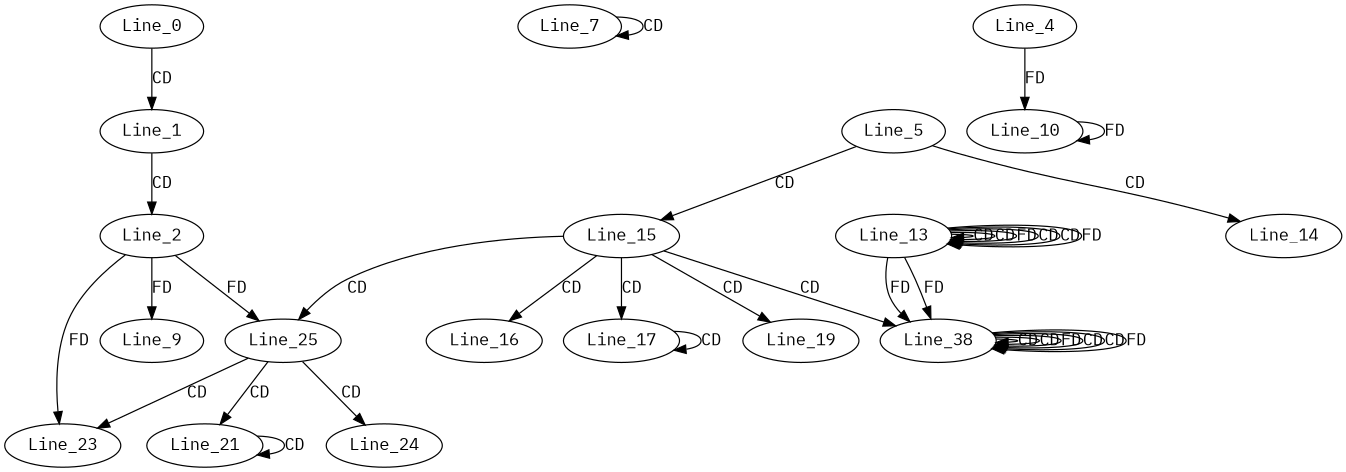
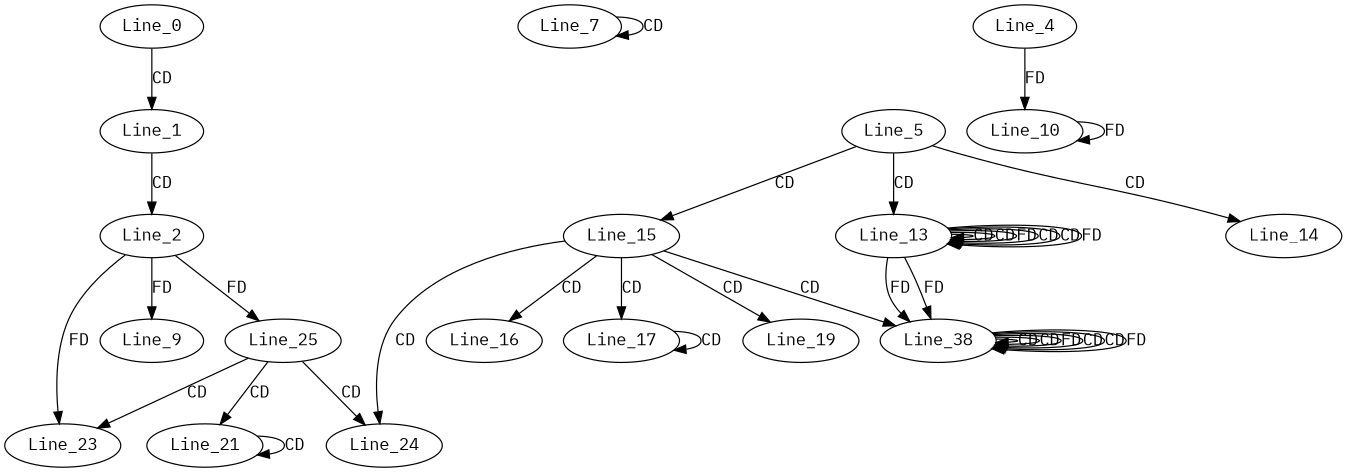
none -> (894, 178)
(428, 252) -> (430, 287)
